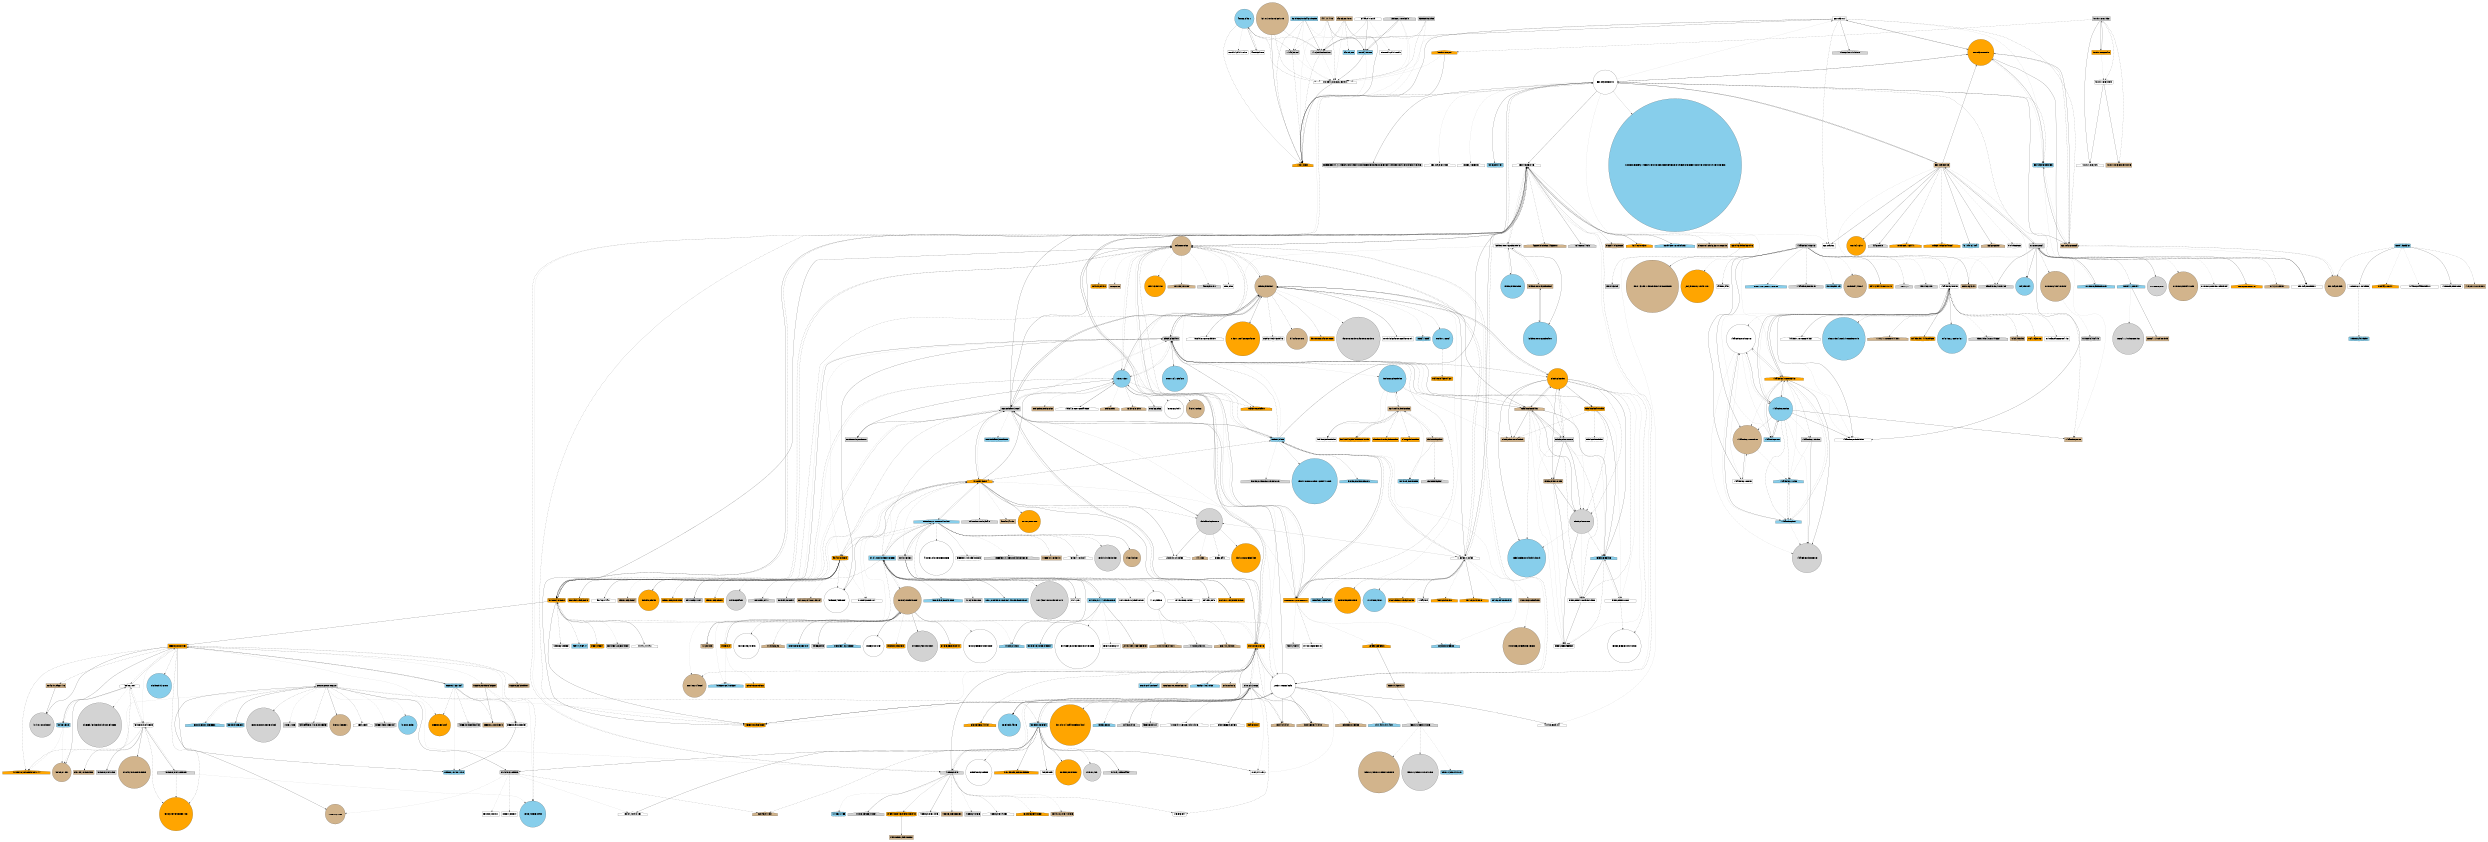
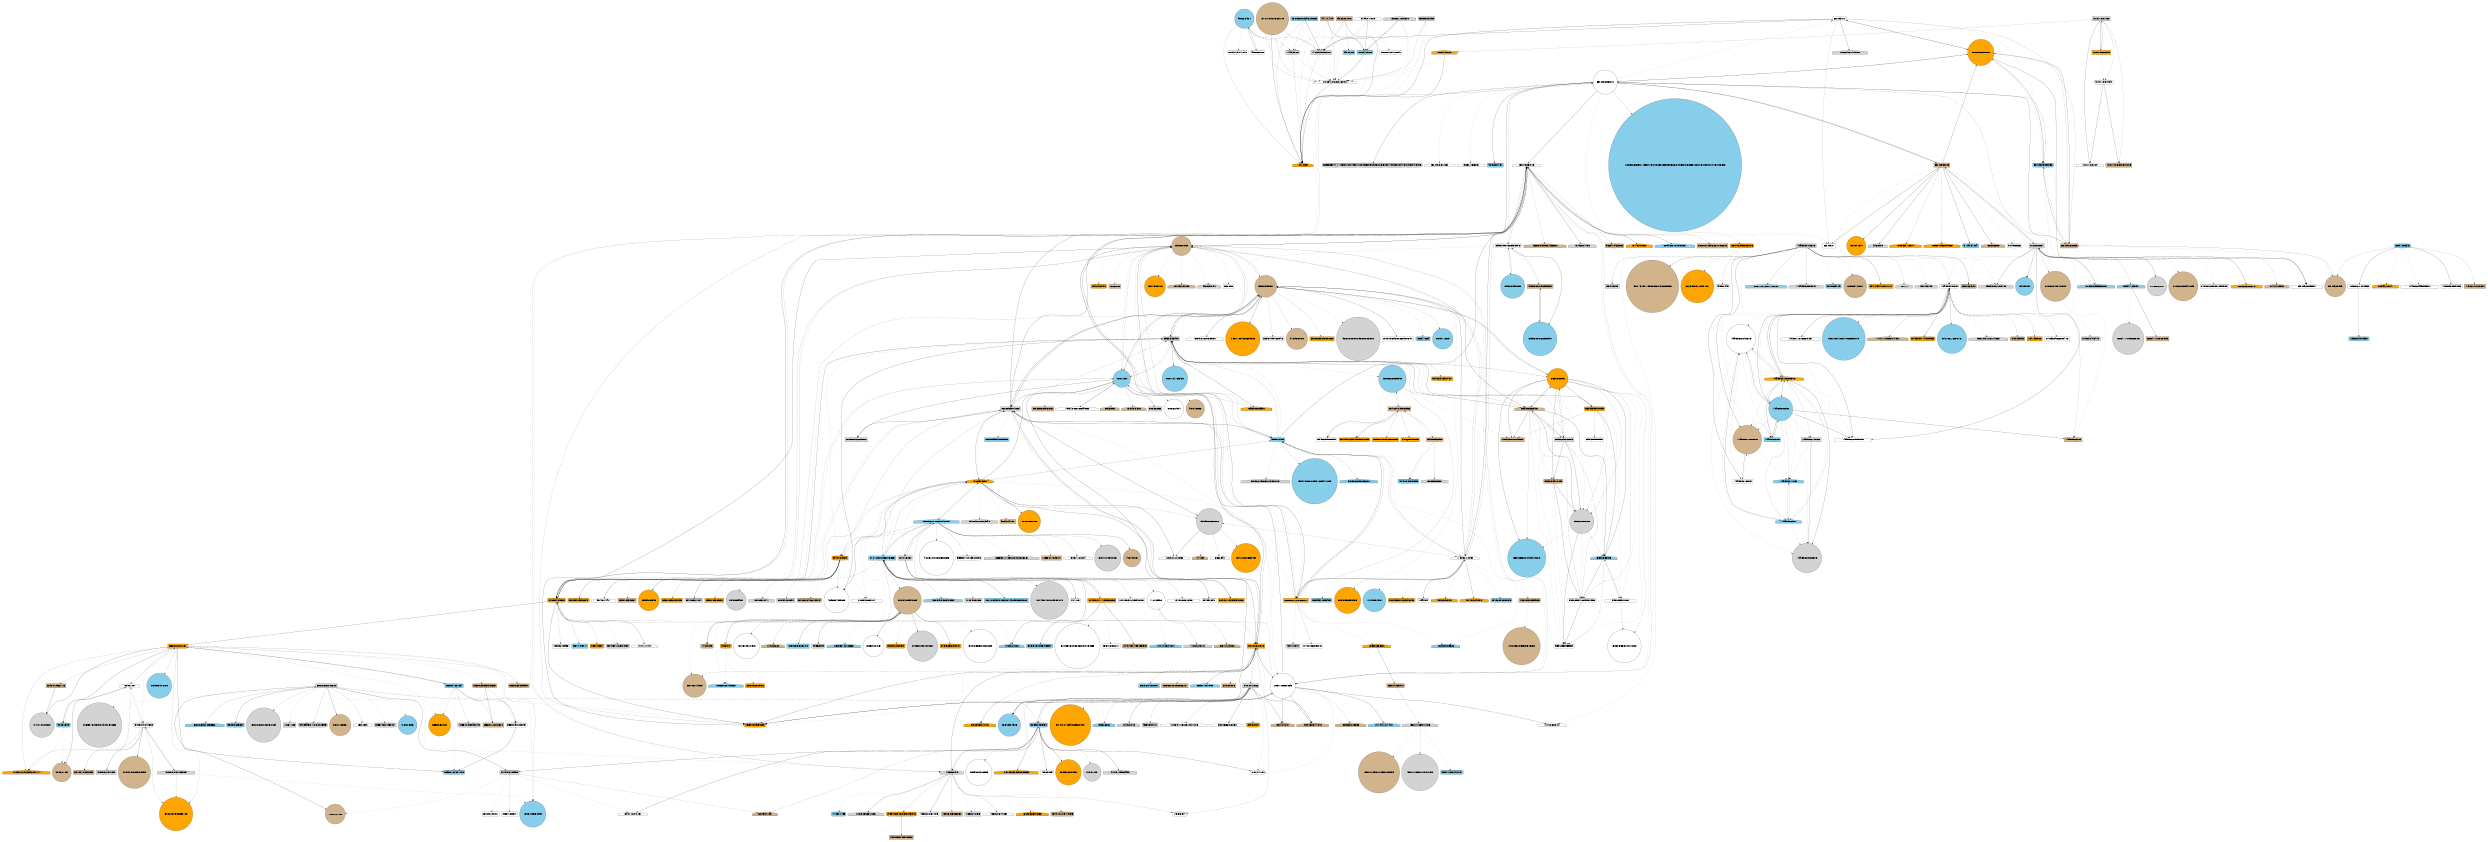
(1981, 52) -> (1981, 52)
(1829, 246) -> (1829, 246)
(1442, 362) -> (1317, 363)
(1102, 600) -> (1102, 600)
(1166, 646) -> (1166, 646)
none -> (1242, 665)
